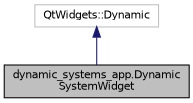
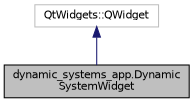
(97, 16) -> (97, 16)
